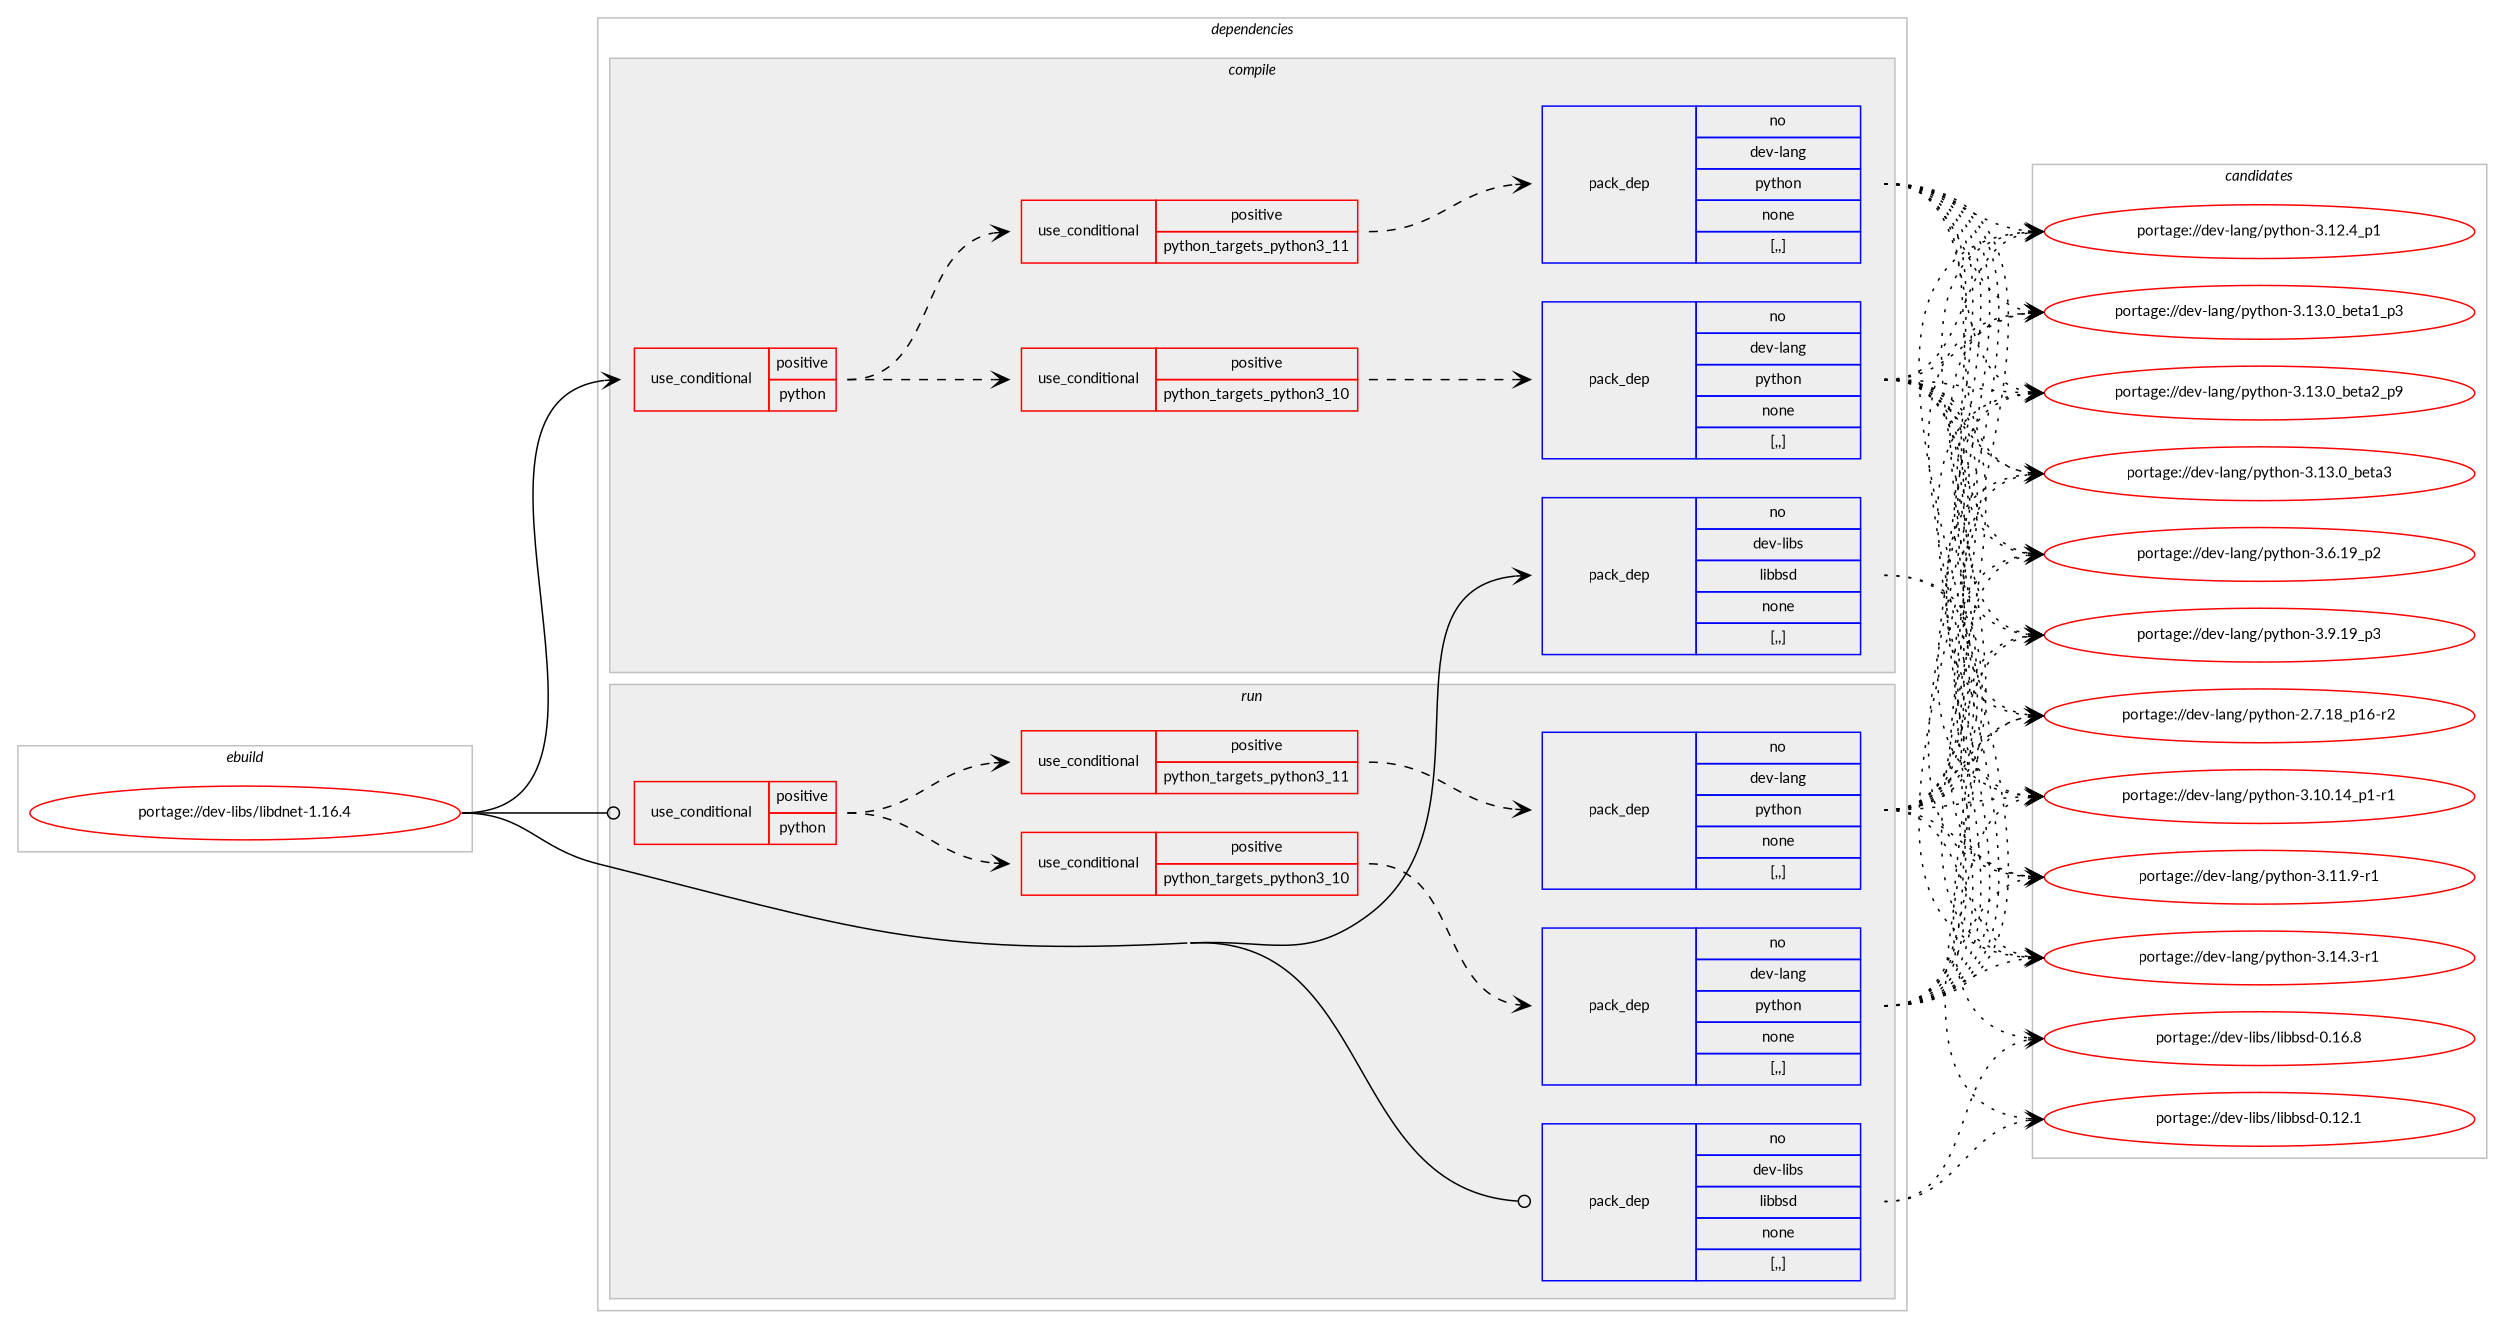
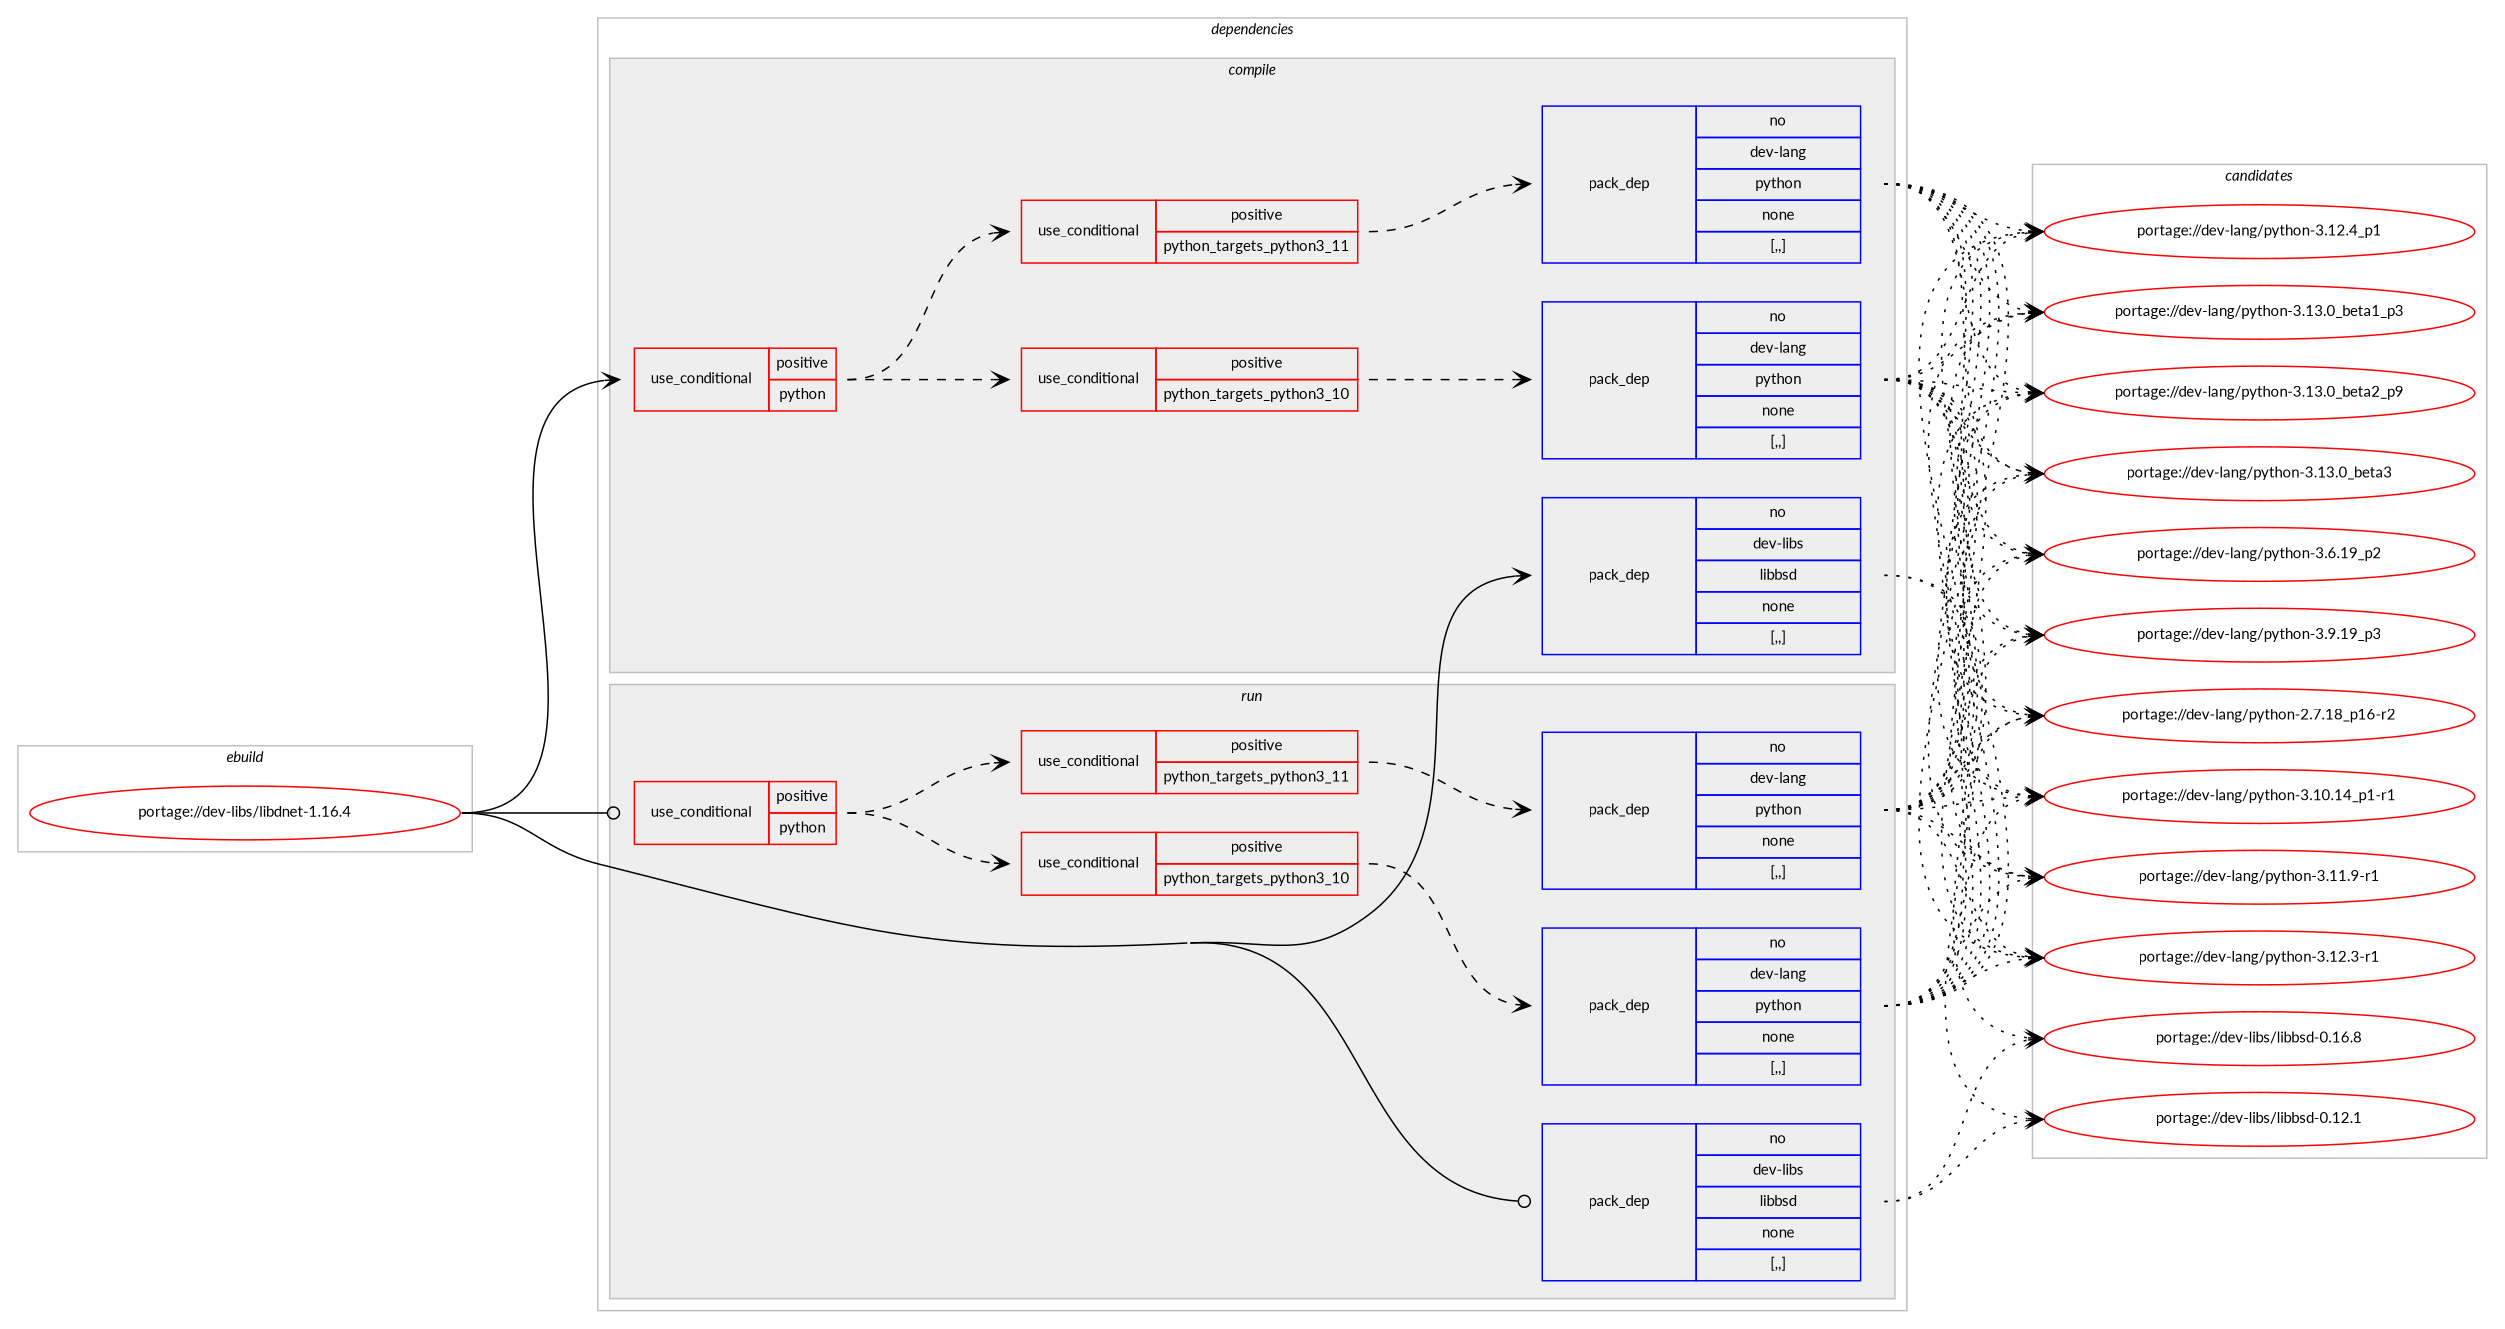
(2260, 958) -> (2260, 958)
